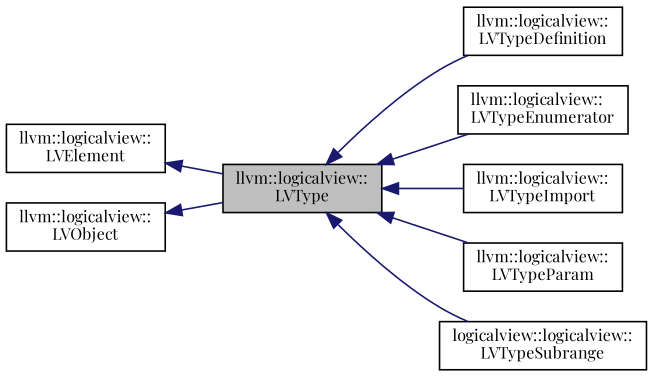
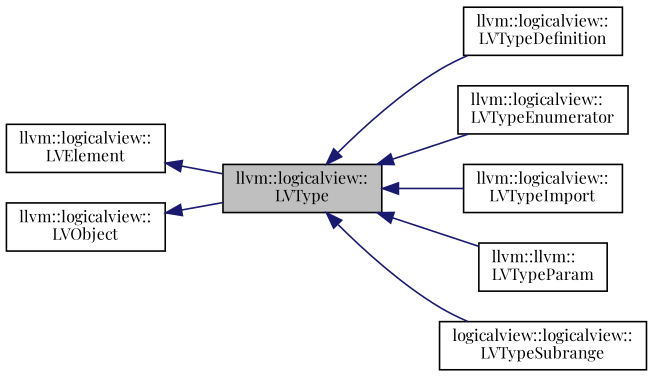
(543, 267) -> (543, 267)
